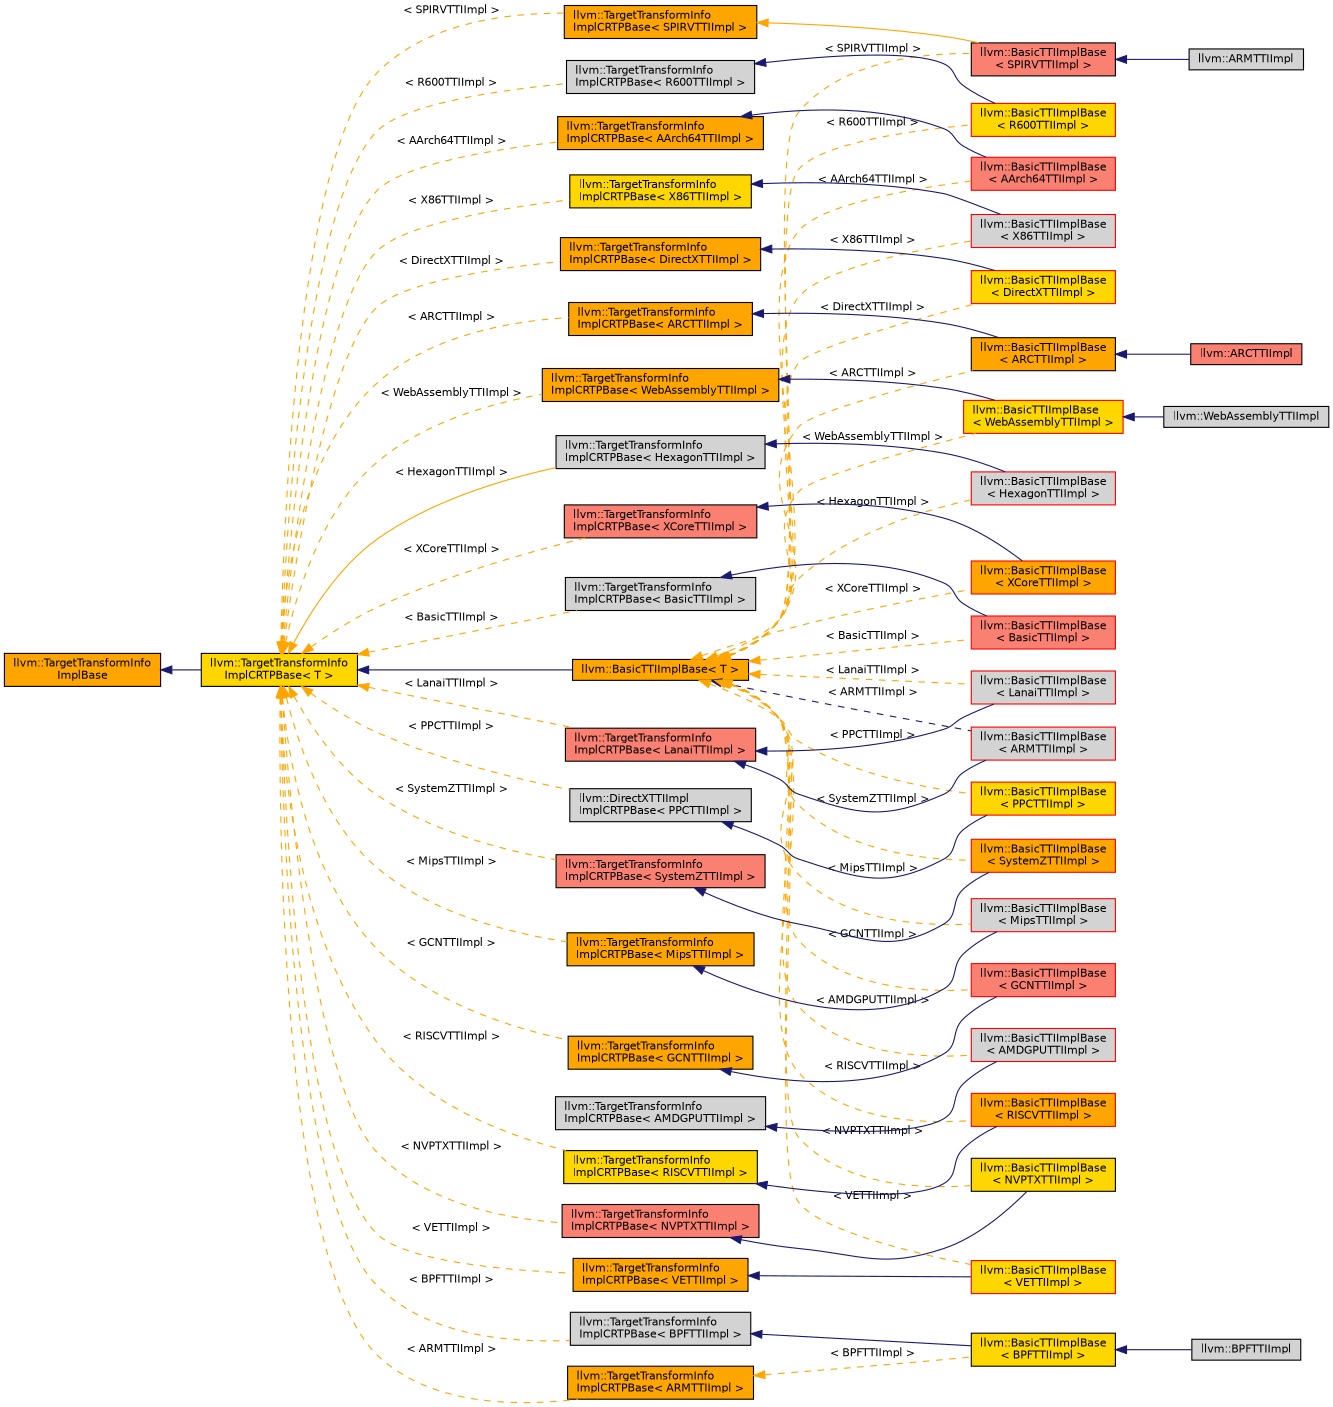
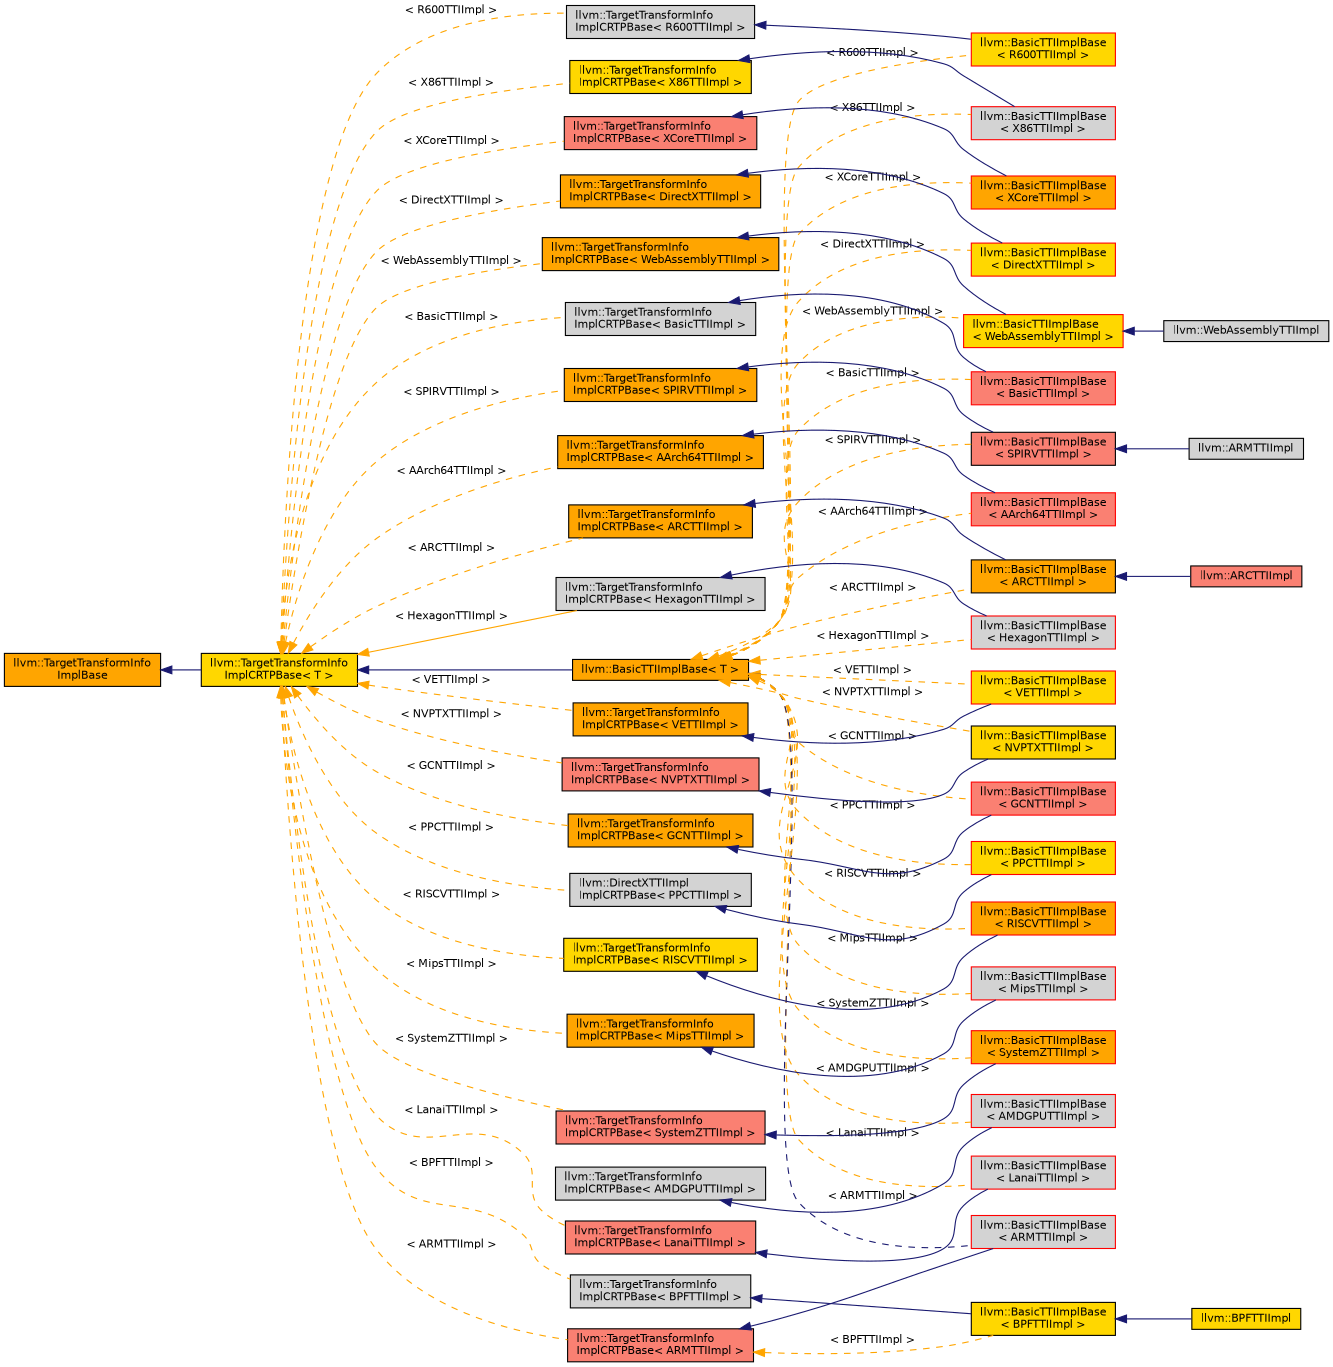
(874, 29) -> (881, 368)
(868, 812) -> (873, 1290)
(1246, 1350) -> (1246, 1319)
(661, 1383) -> (661, 1345)
